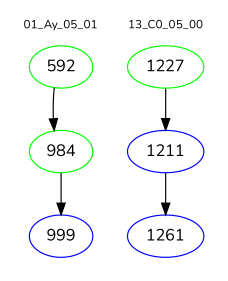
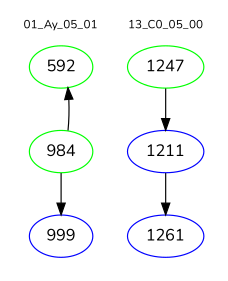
(166, 67) -> (166, 67)
(53, 103) -> (69, 115)
